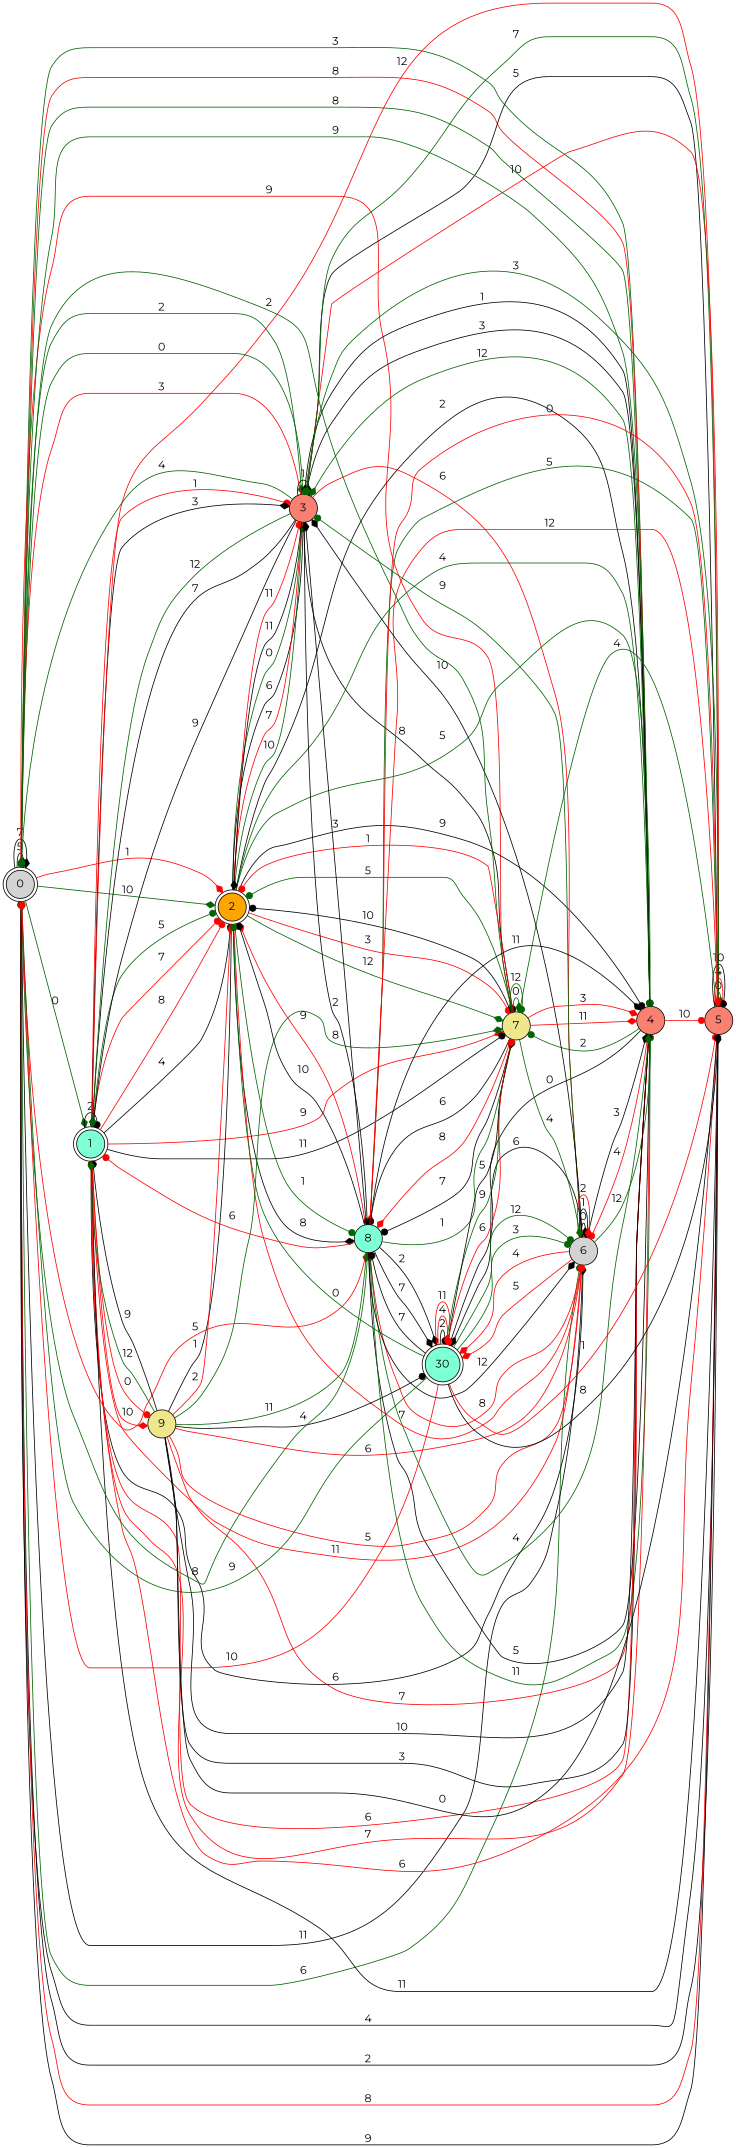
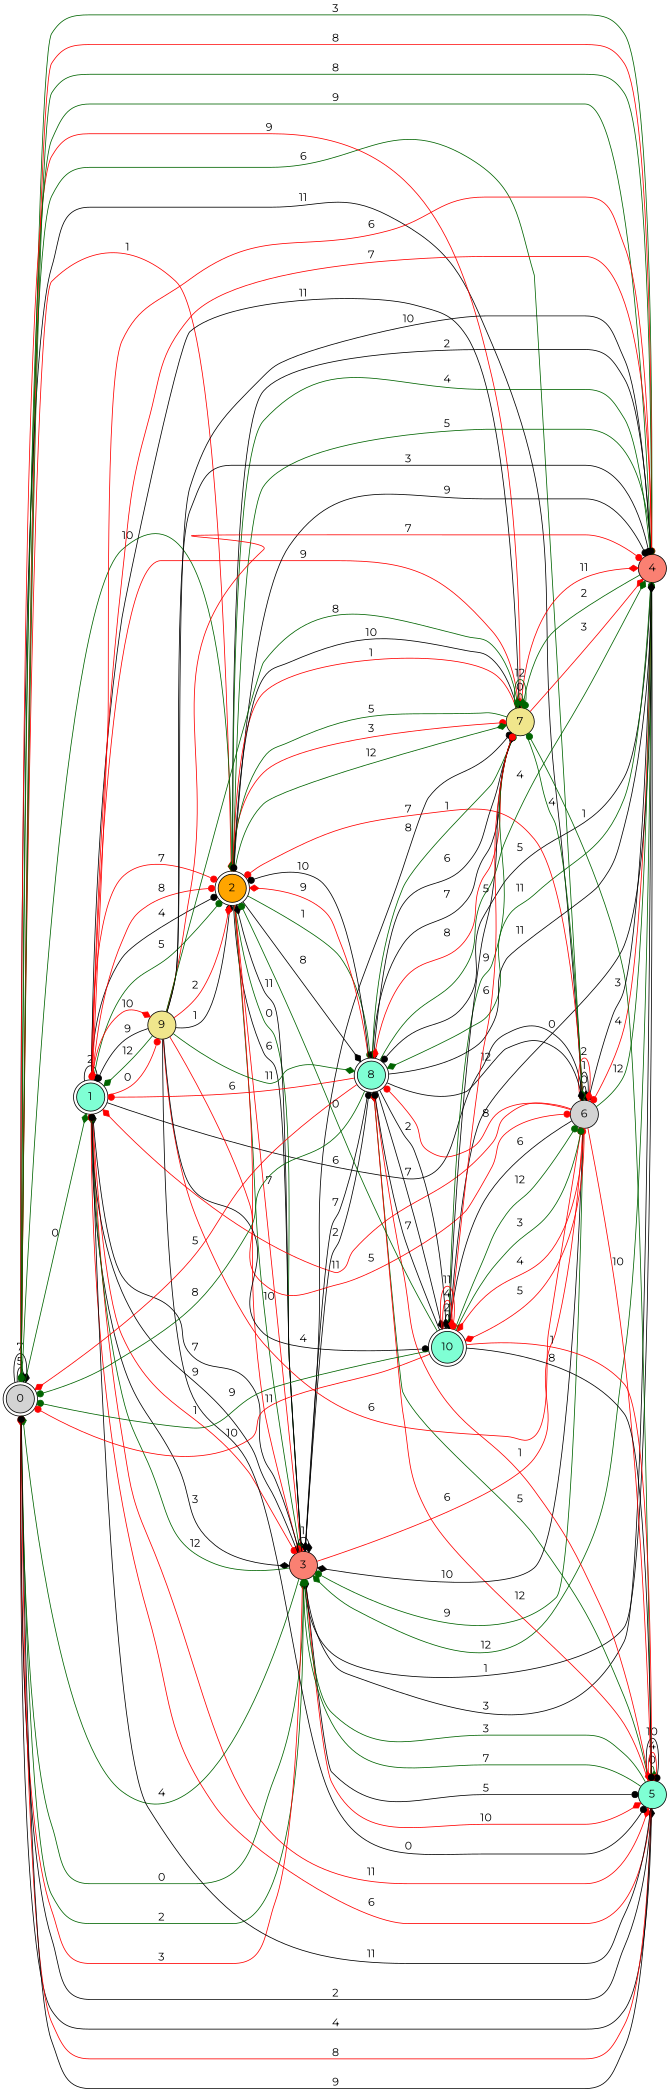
(402, 62) -> (371, 1872)
(262, 308) -> none
(550, 409) -> (520, 1453)
(617, 644) -> (584, 814)
(336, 825) -> (336, 1203)
(682, 1020) -> (620, 1320)
(719, 1020) -> (652, 1795)
(368, 1239) -> (371, 1075)
(443, 1364) -> (447, 1347)
